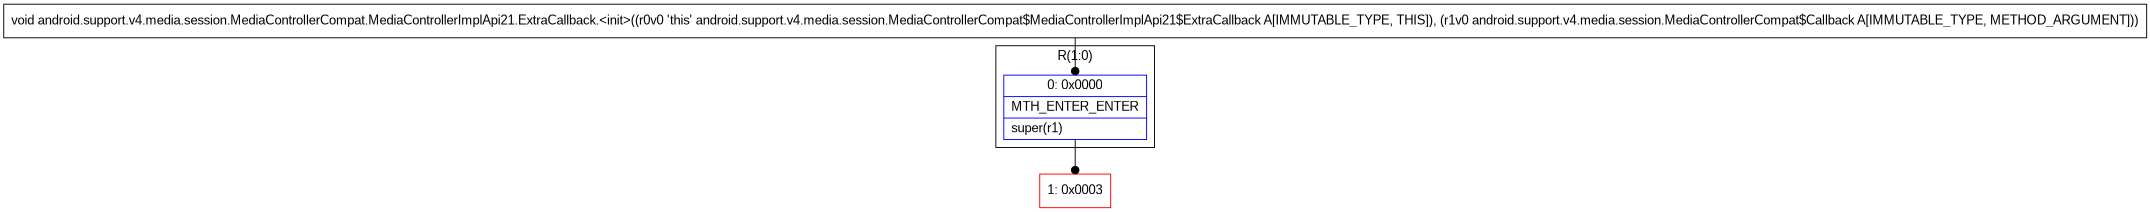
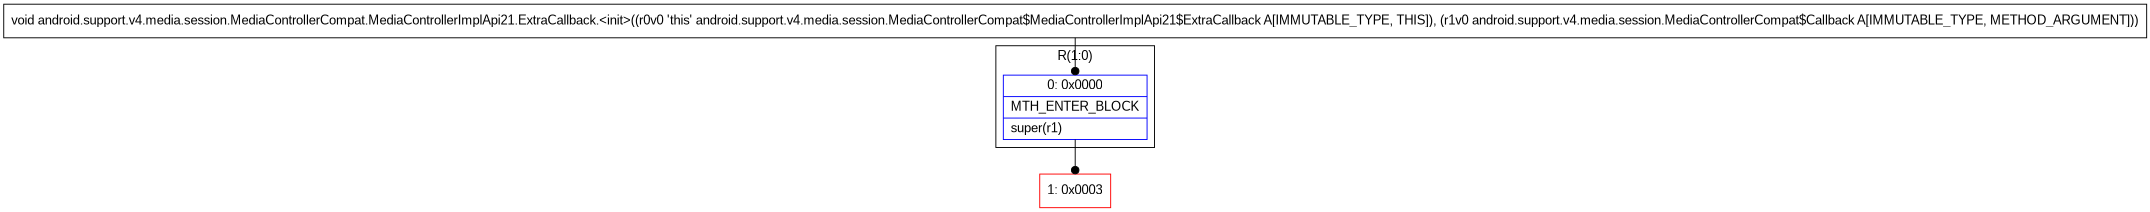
(1075, 107) -> (1075, 107)
